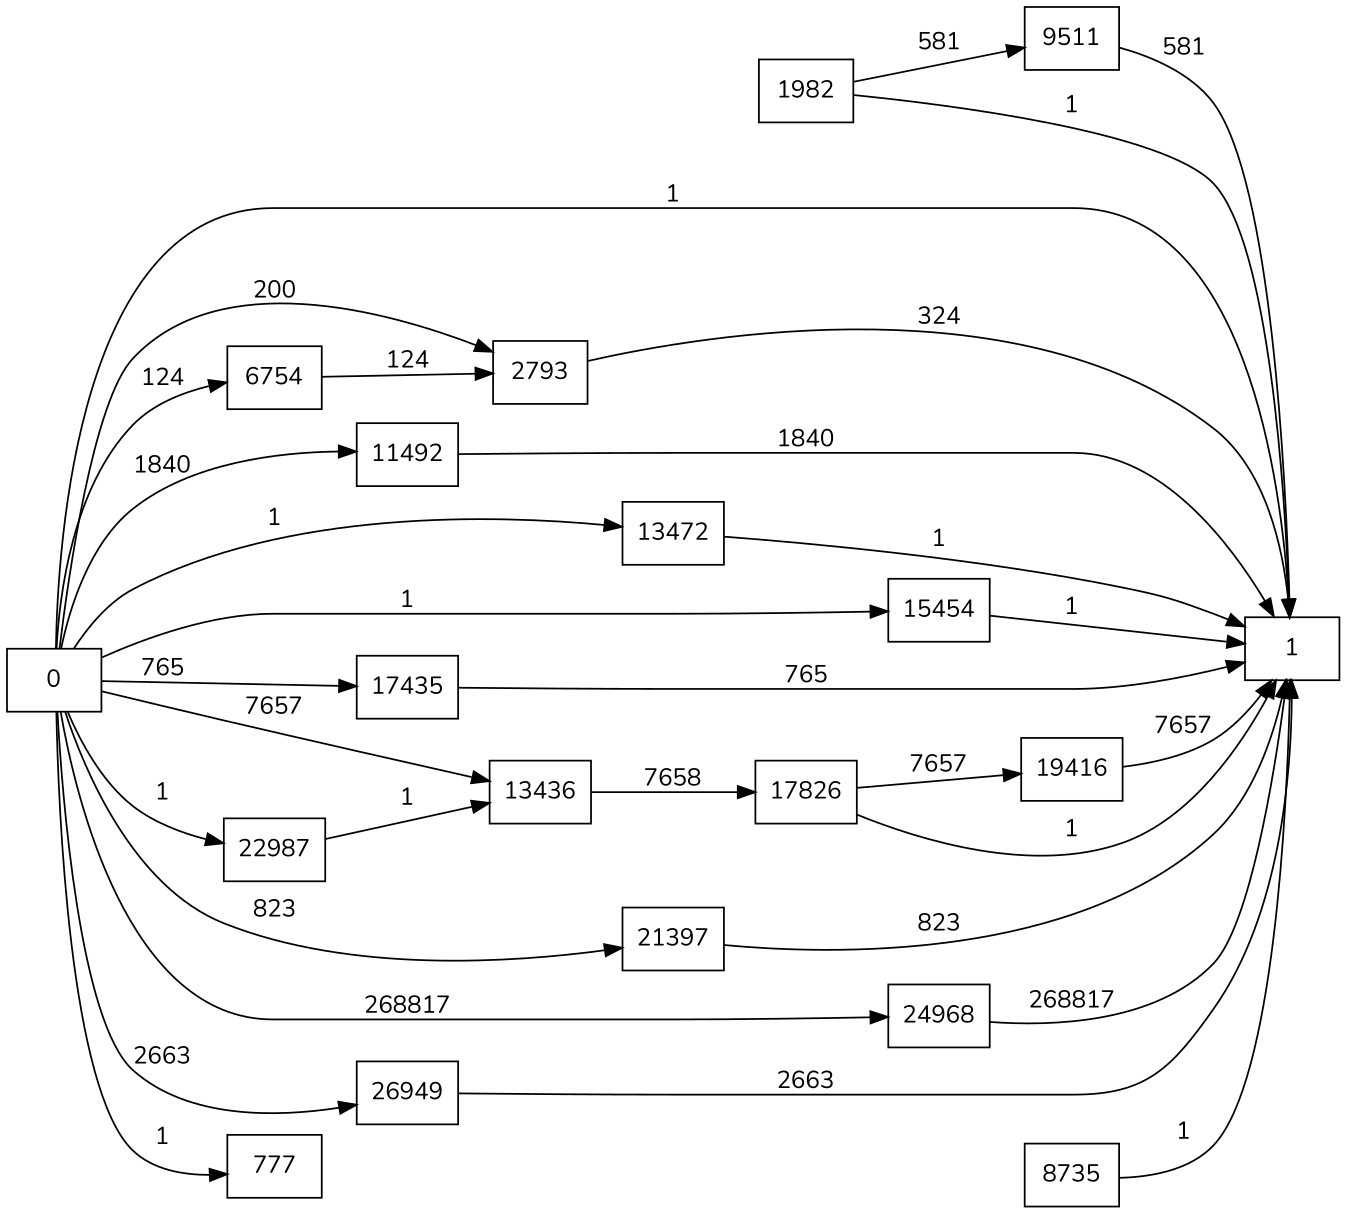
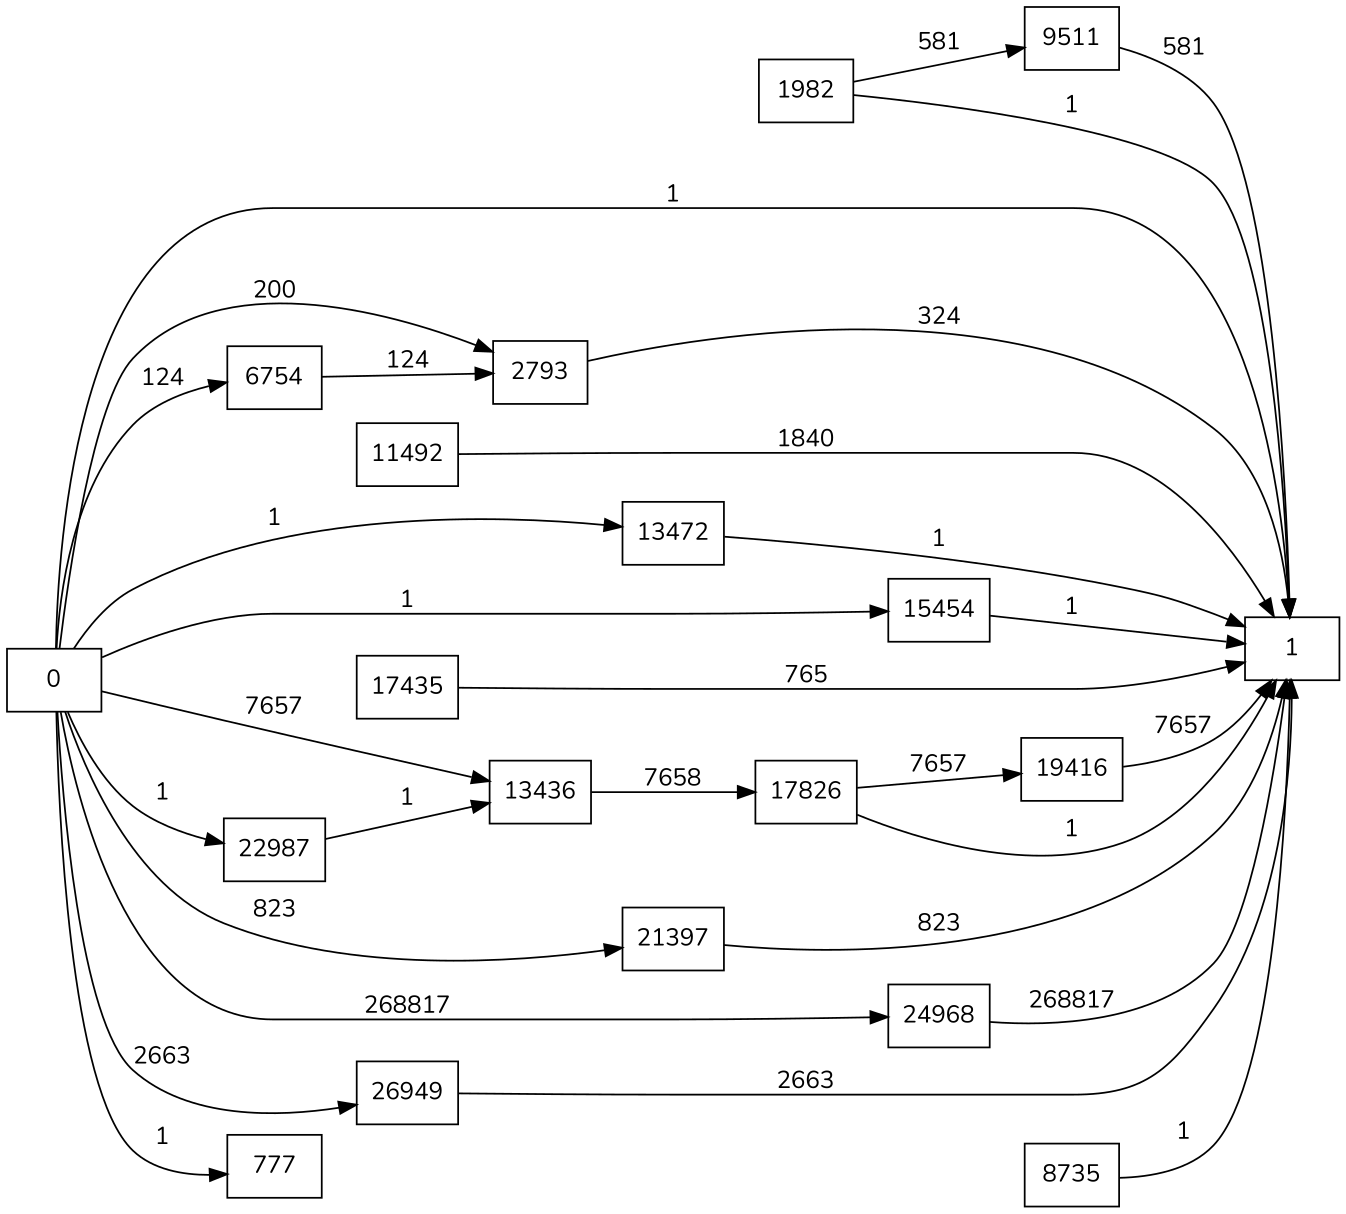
(157, 493) -> none
(220, 683) -> none
